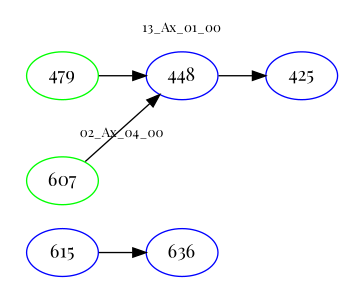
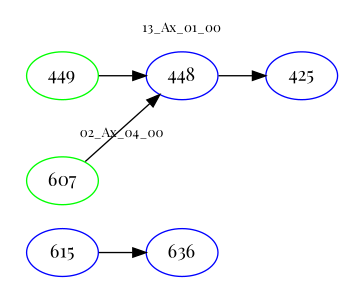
(62, 76) -> (62, 76)
